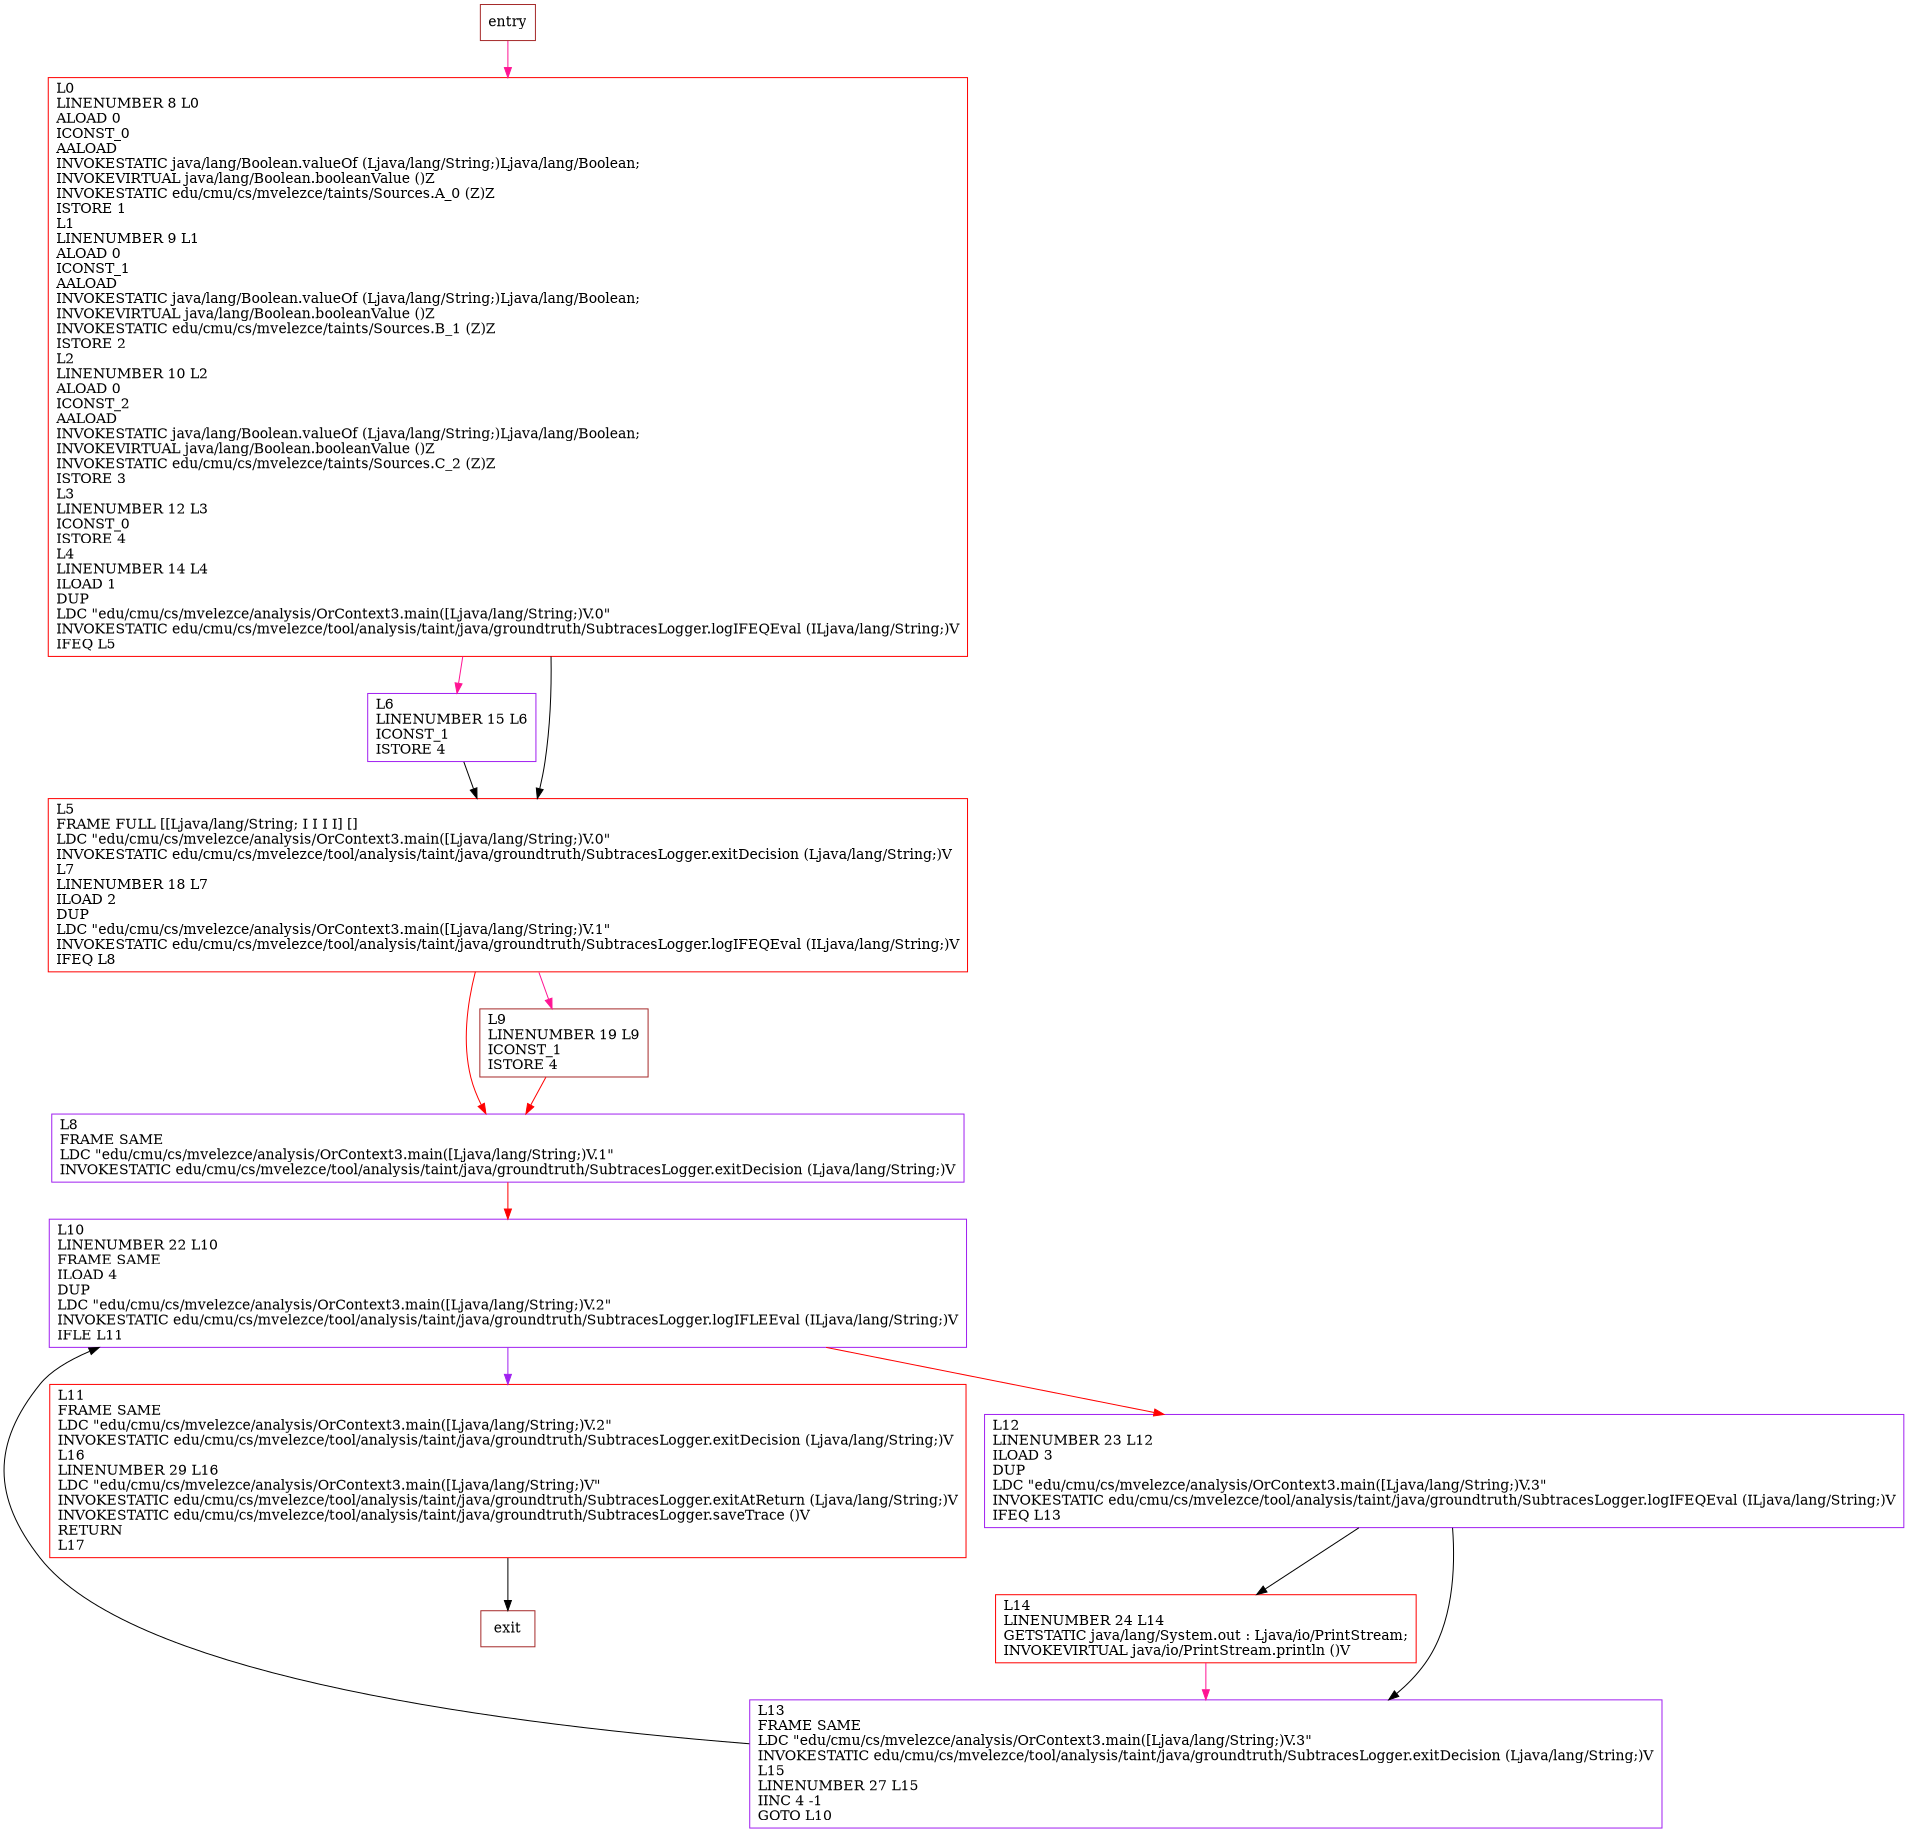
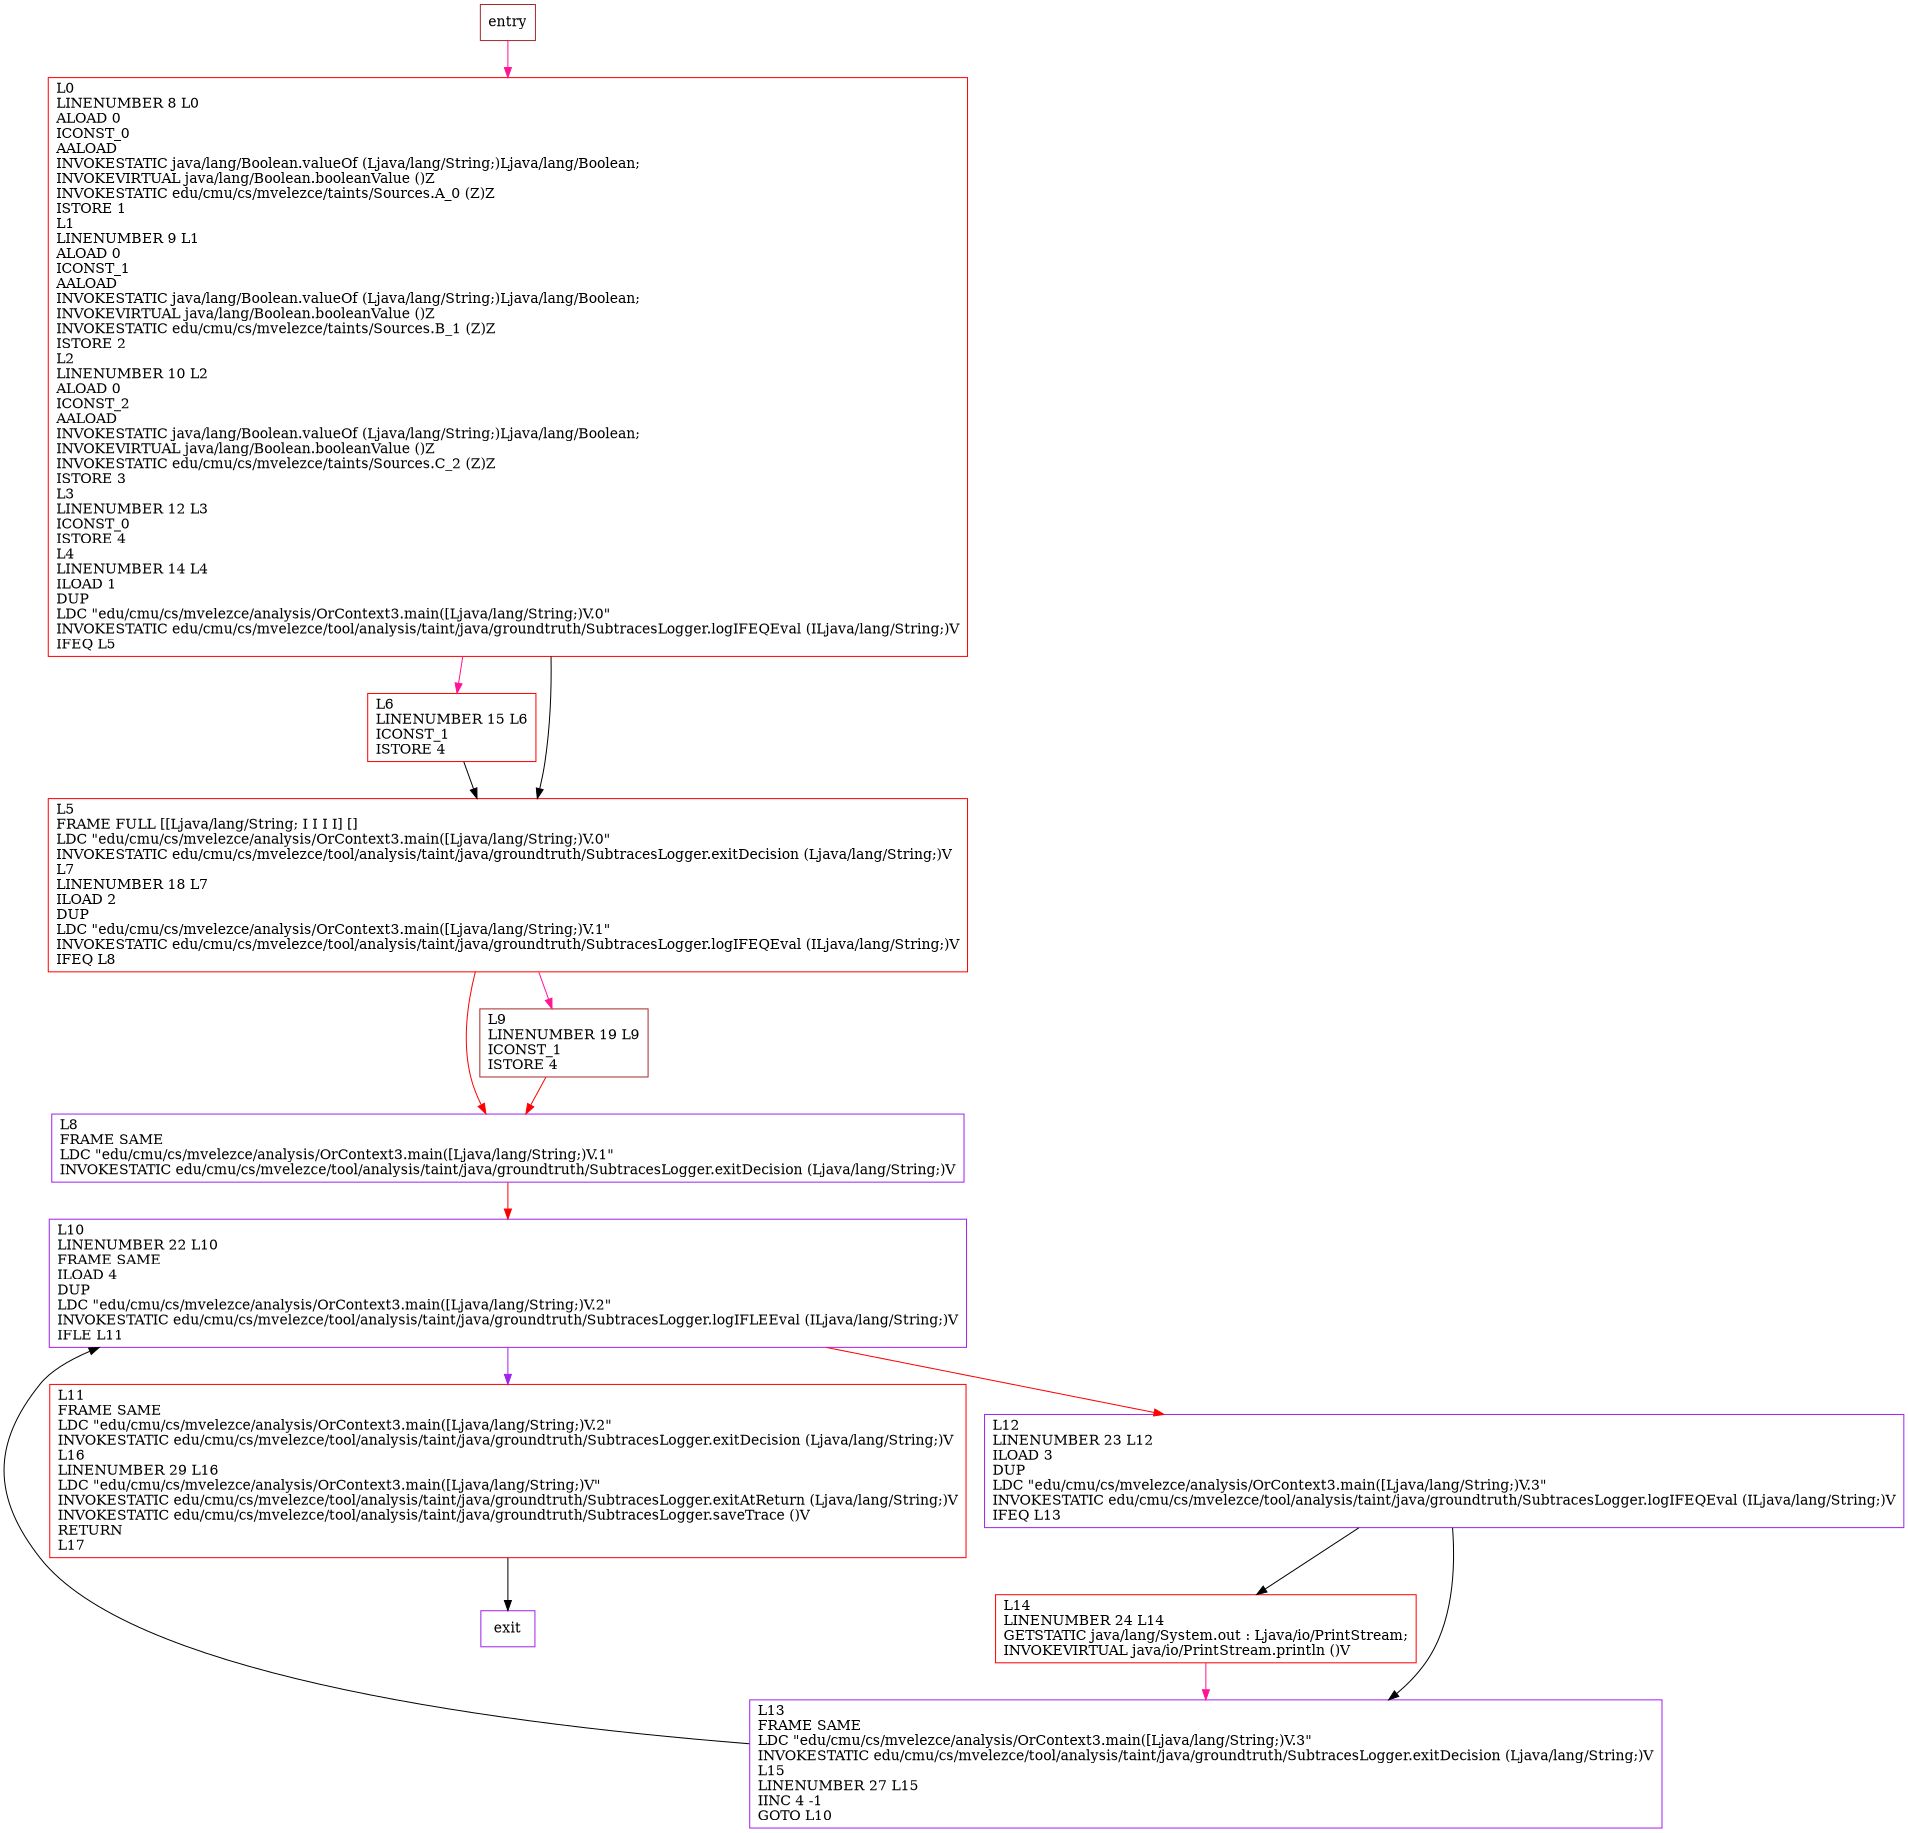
(452, 728) -> (452, 728)
(508, 1629) -> (508, 1629)
